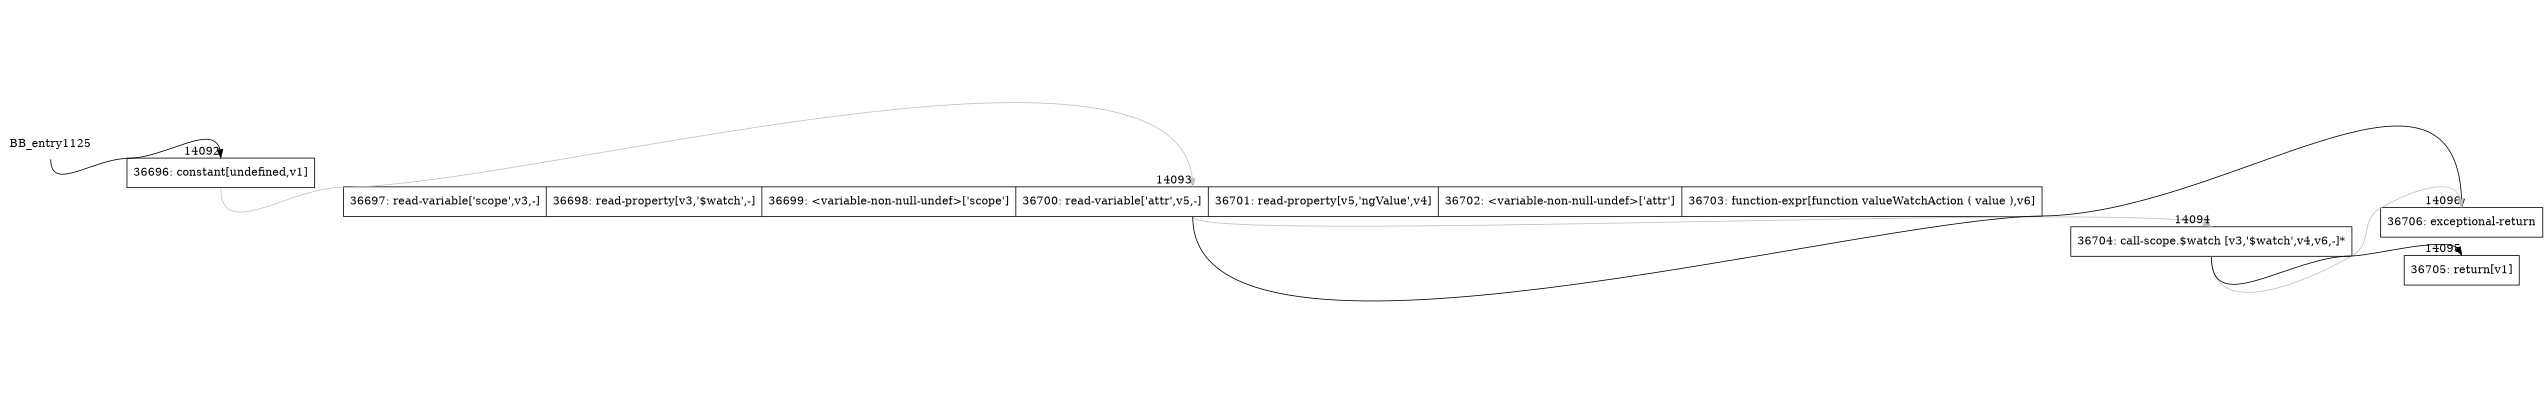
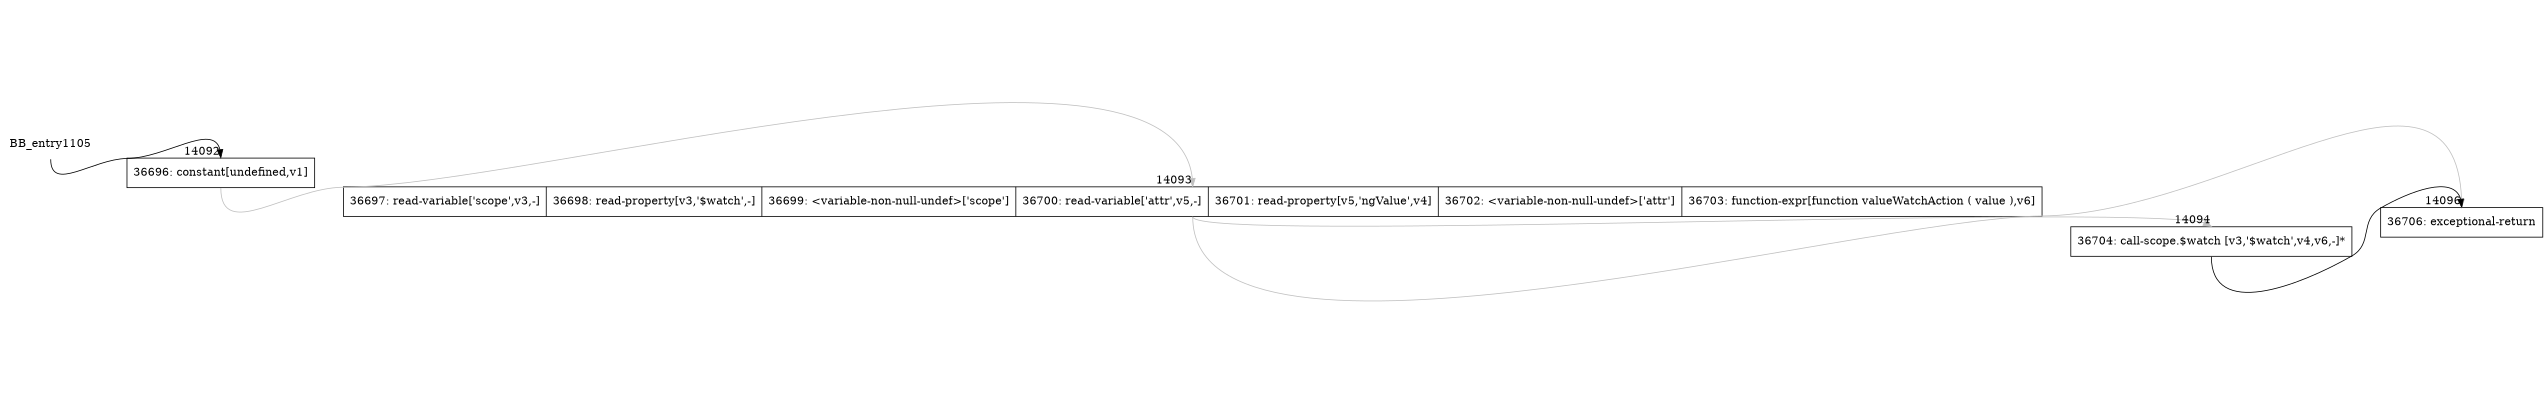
(51, 144) -> (51, 144)
(1836, 243) -> (1836, 243)
(2335, 265) -> (2342, 261)
(2462, 270) -> none
